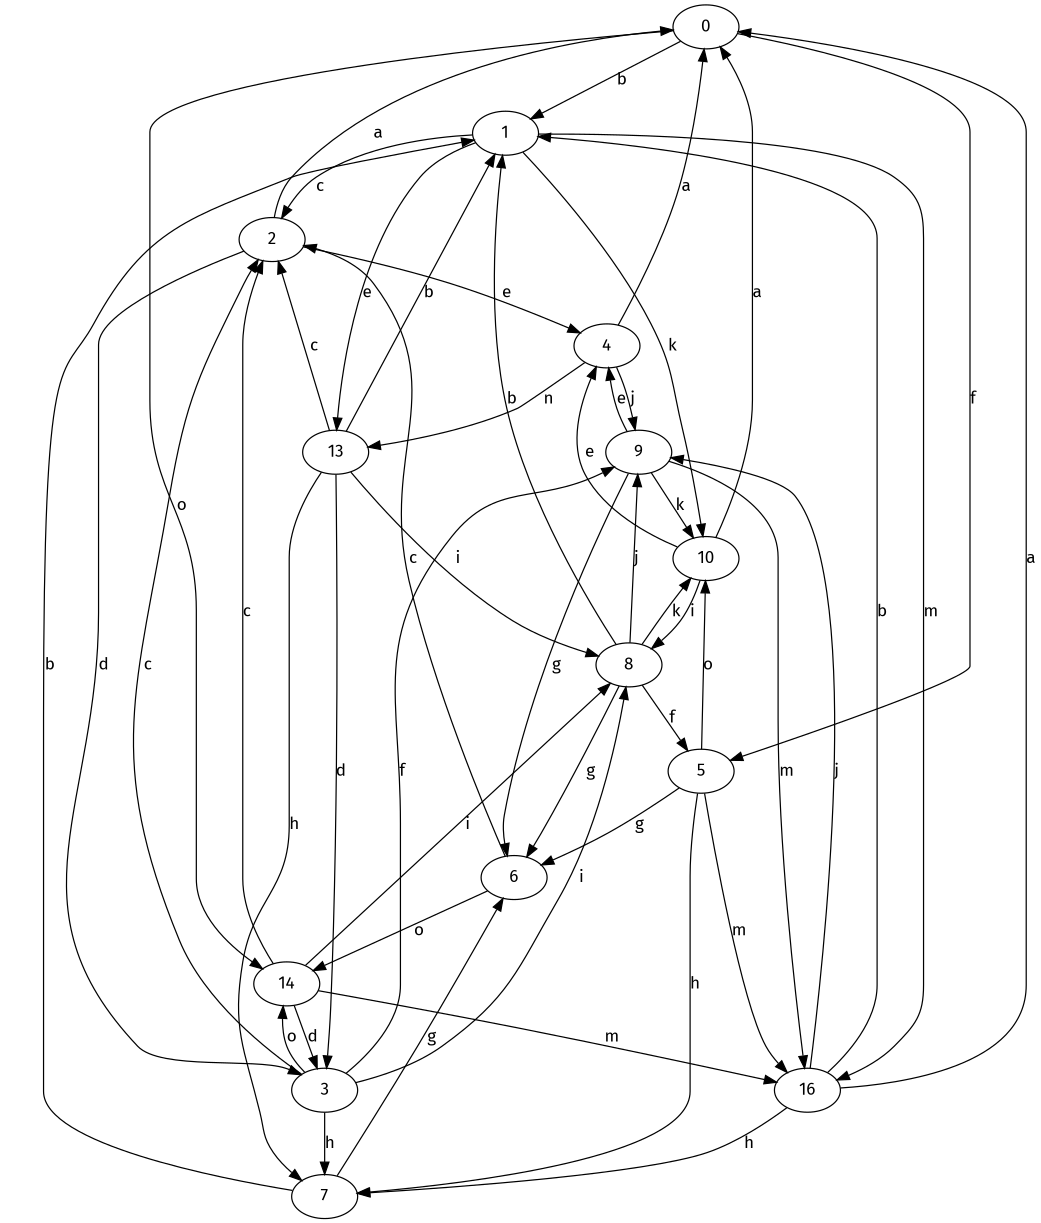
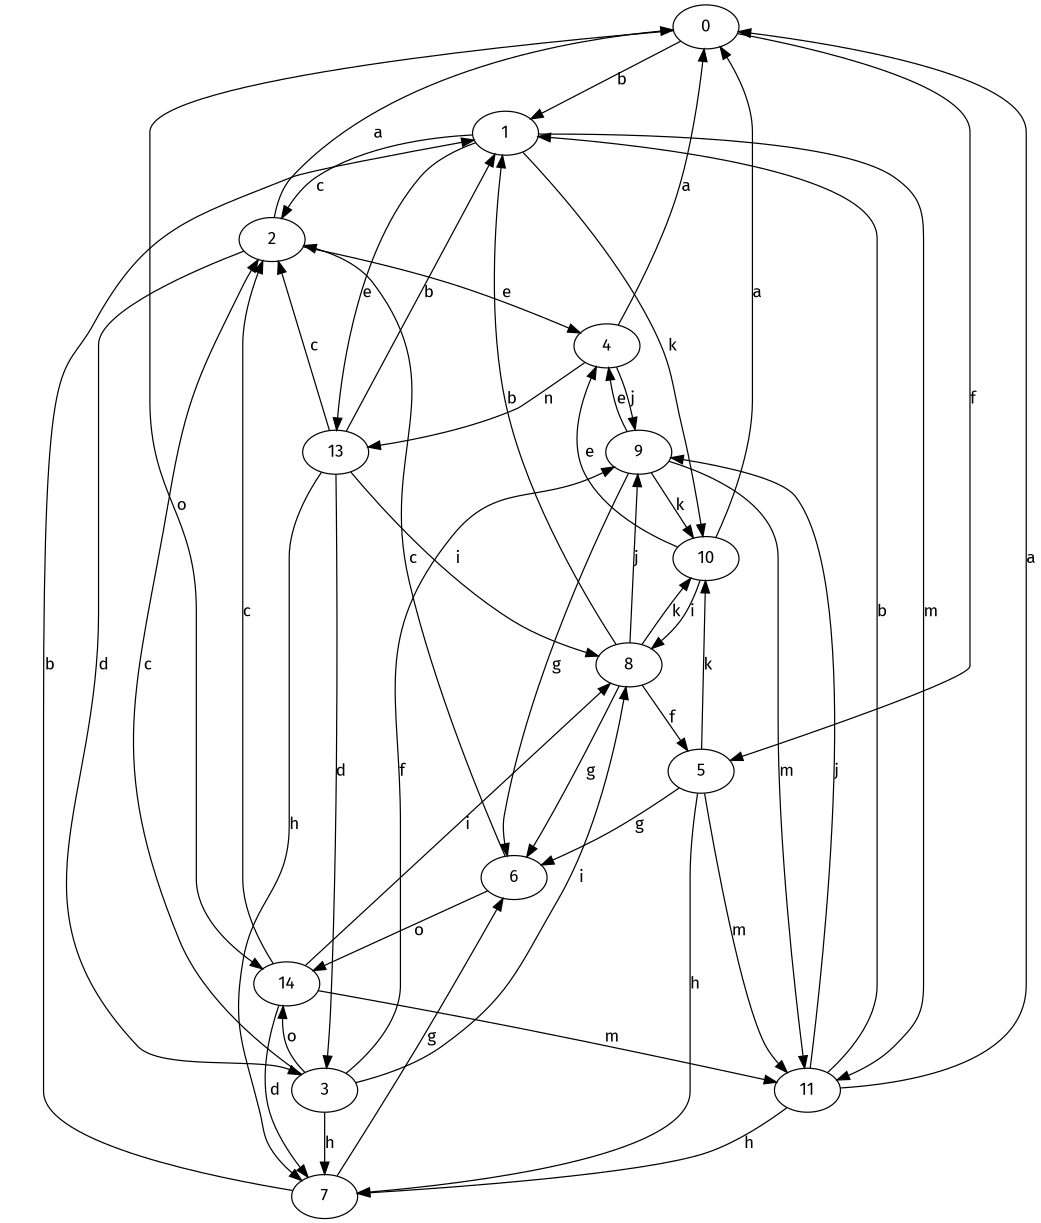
(708, 665) -> (708, 665)
(304, 1031) -> (266, 1090)
(807, 1090) -> (807, 1090)
